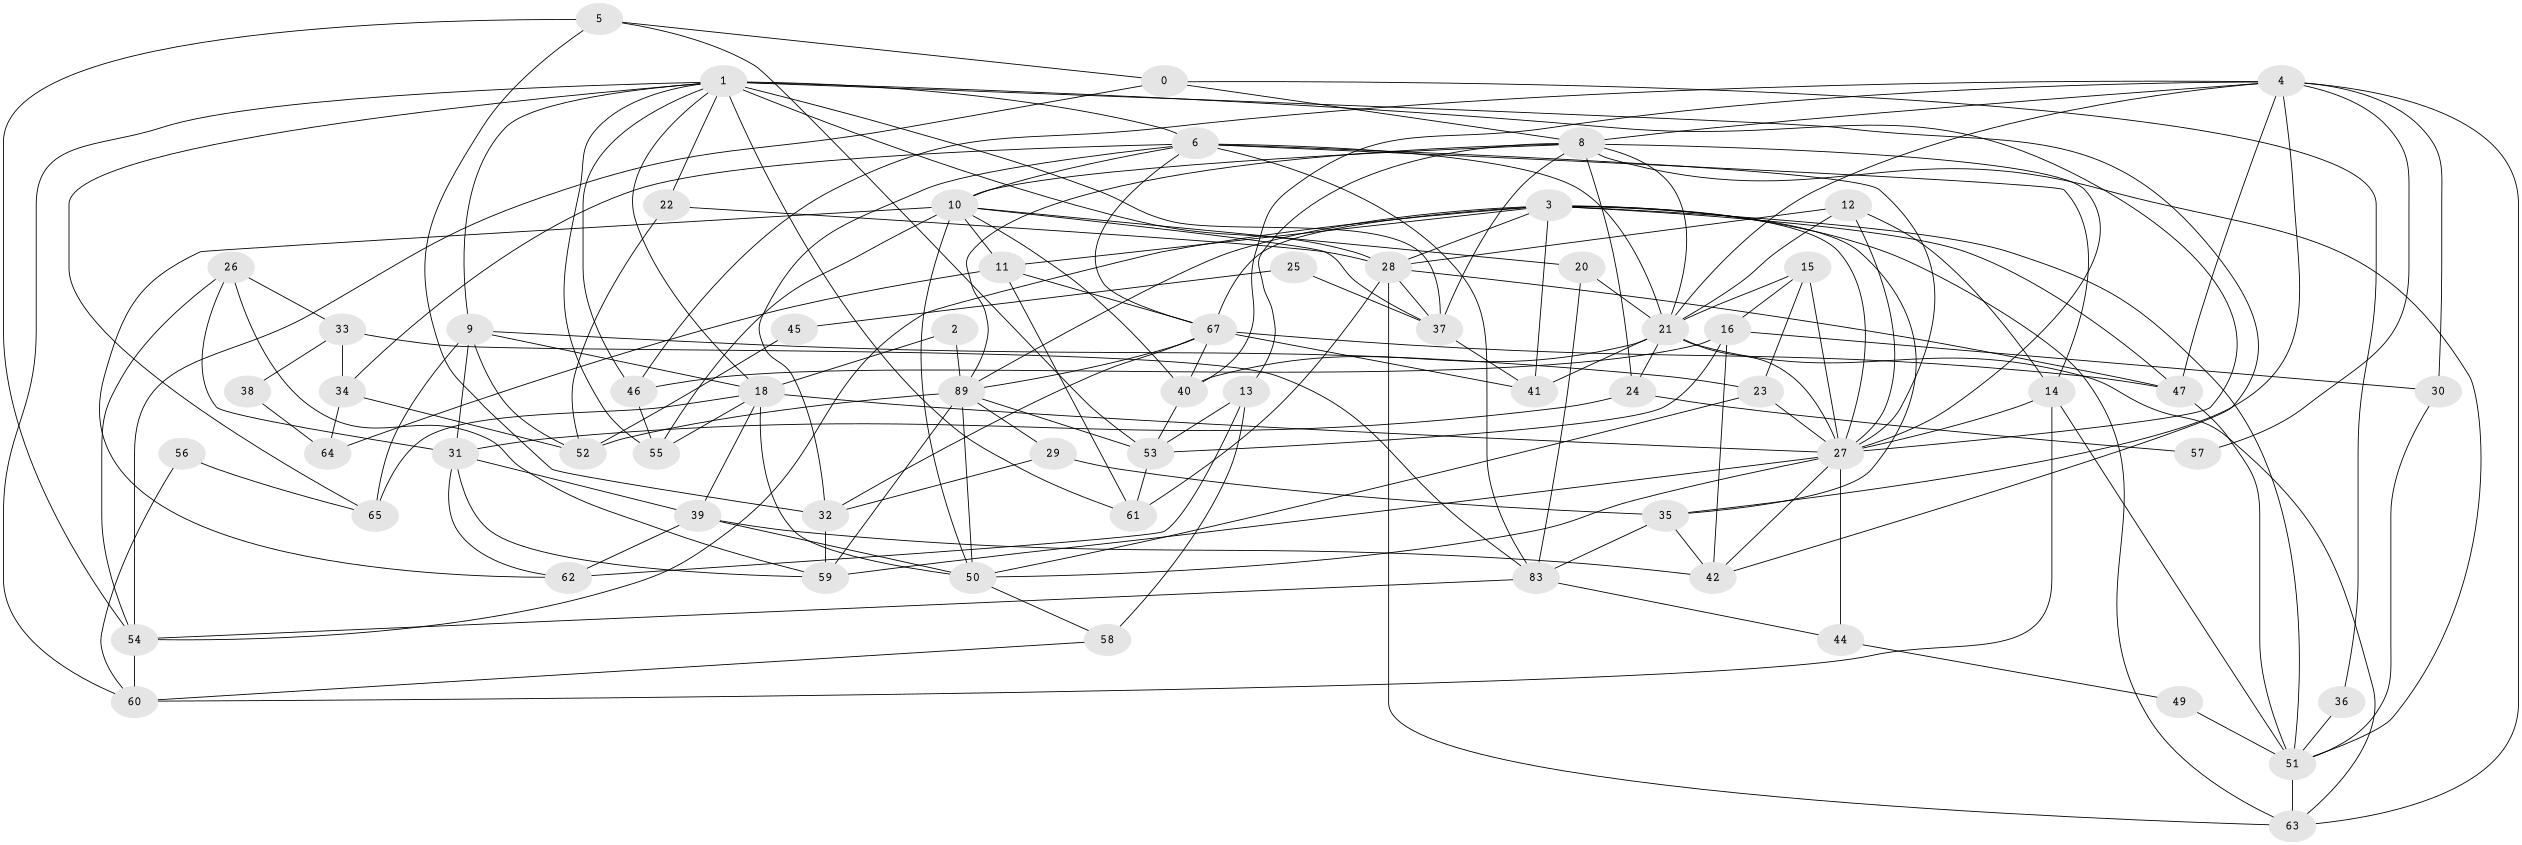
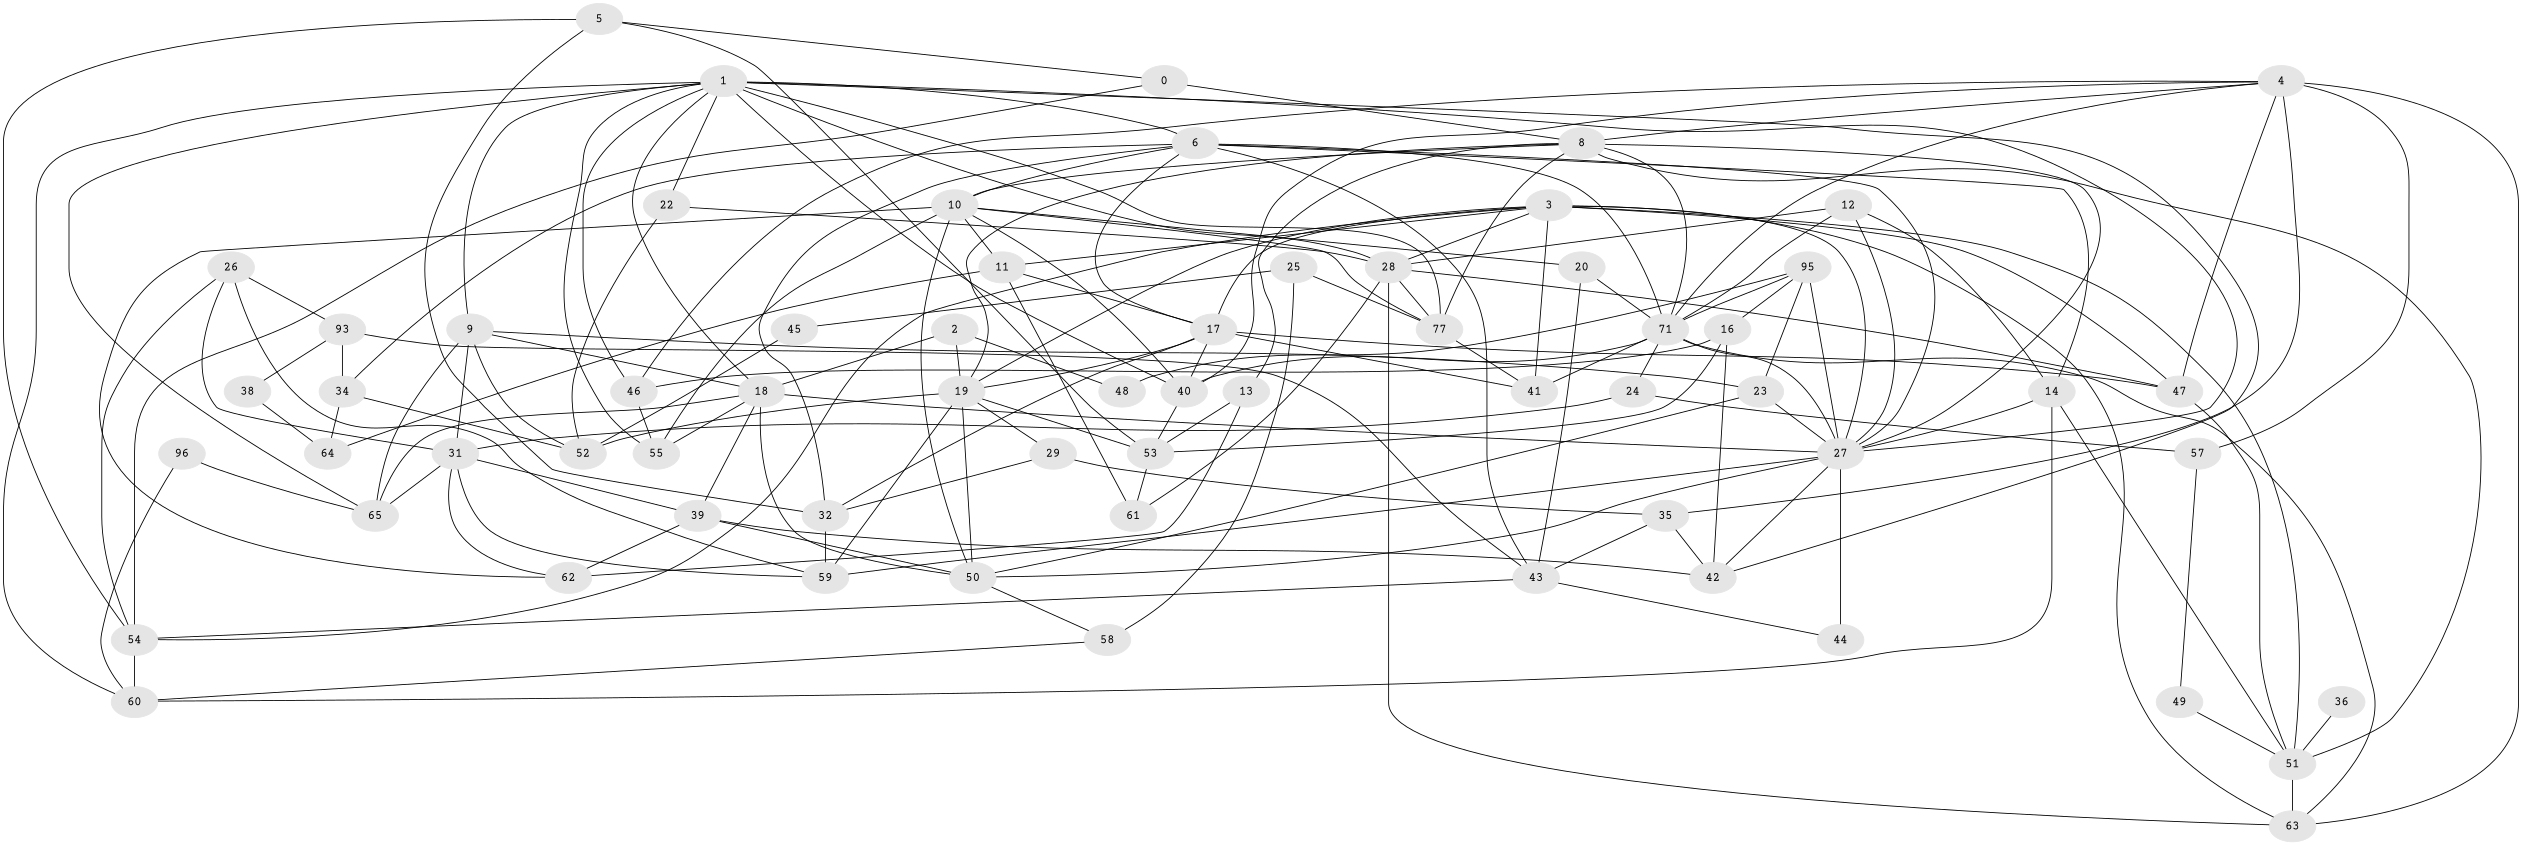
(2034, 110) -> none
(1616, 266) -> none
(1808, 267) -> (1808, 267)
(1903, 308) -> none
(342, 329) -> (342, 329)
(1214, 329) -> (1214, 329)
(1440, 329) -> (1440, 329)
(1665, 329) -> (1665, 329)
(867, 336) -> (926, 252)
(962, 392) -> (962, 392)
none -> (1122, 392)
(2438, 392) -> none
(182, 454) -> (182, 454)
none -> (415, 485)
(1203, 521) -> (1254, 480)
(1536, 578) -> (1536, 578)
(2010, 671) -> (2189, 578)
